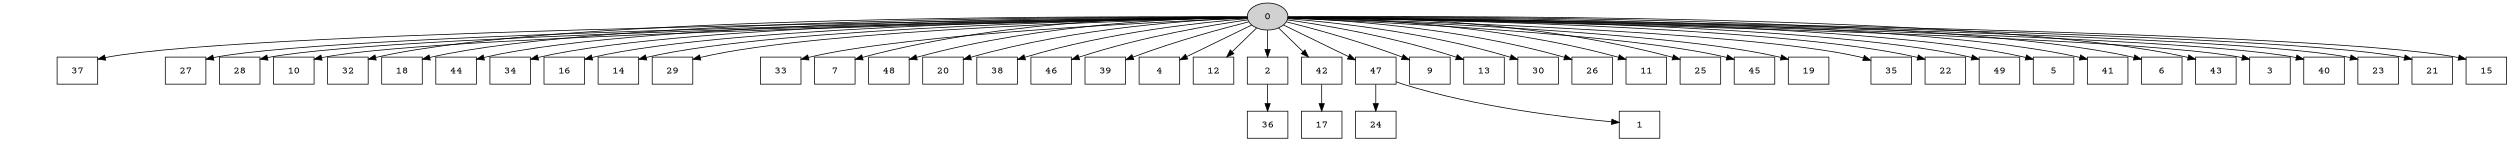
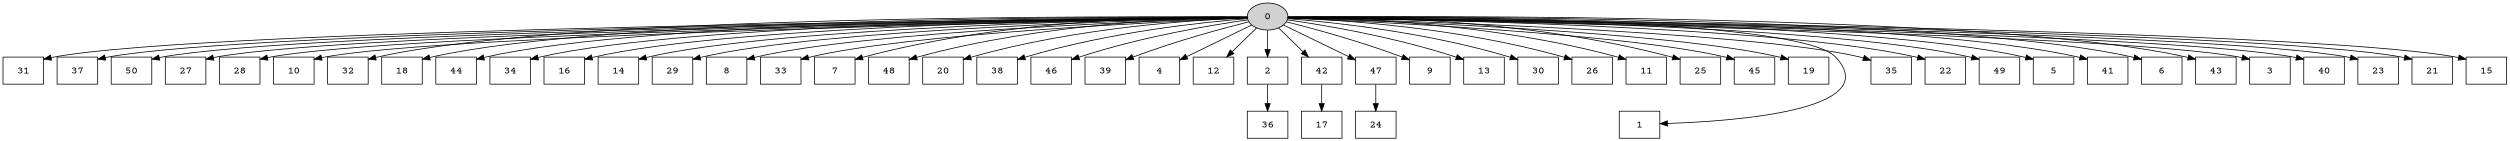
none -> (23, 71)
none -> (131, 71)
none -> (727, 71)
(1503, 107) -> (1837, 60)
